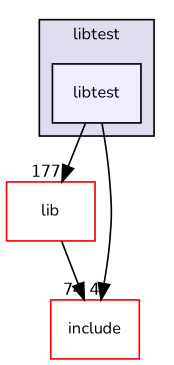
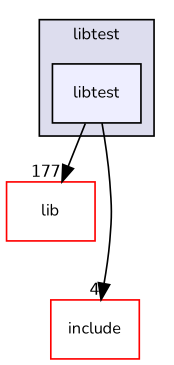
(70, 263) -> none
